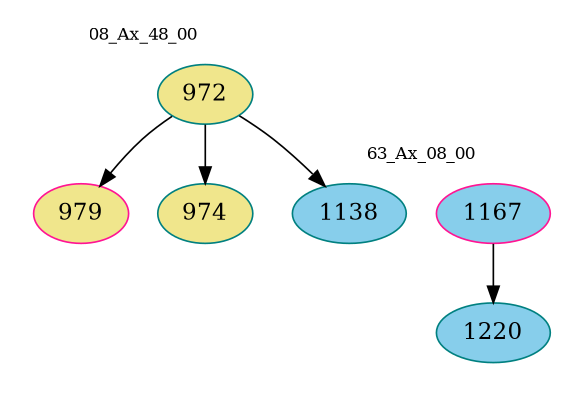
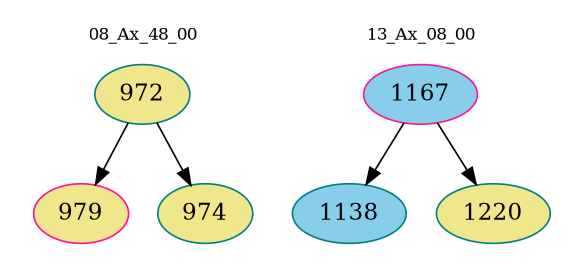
(290, 153) -> (390, 146)
(421, 155) -> (421, 36)
(493, 333) -> (493, 214)
